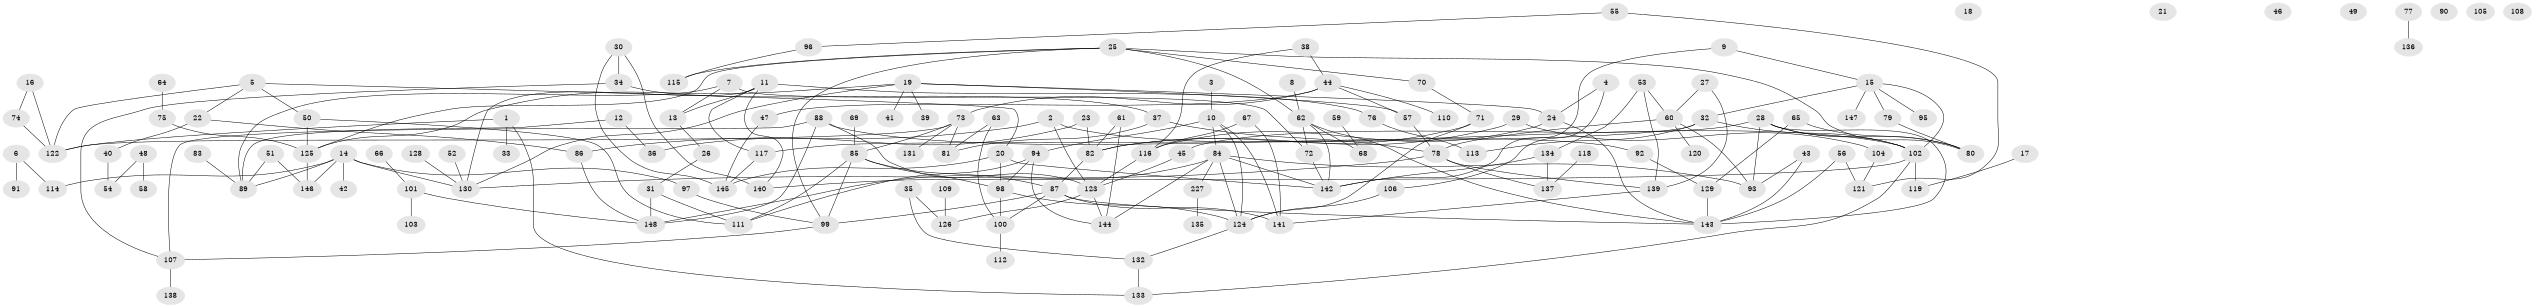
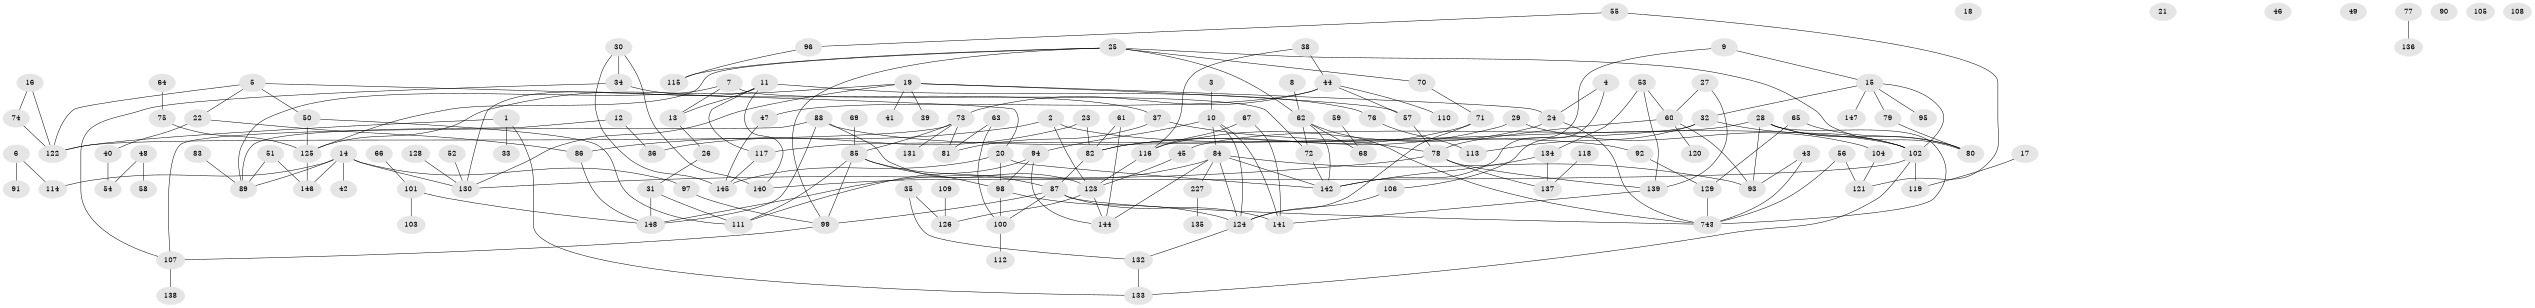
(1707, 225) -> (1707, 225)
